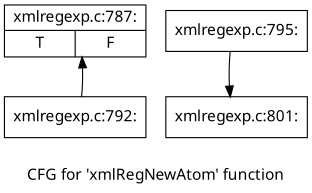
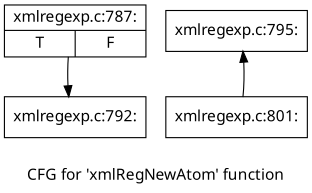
(229, 69) -> (244, 80)
(83, 82) -> (68, 71)
